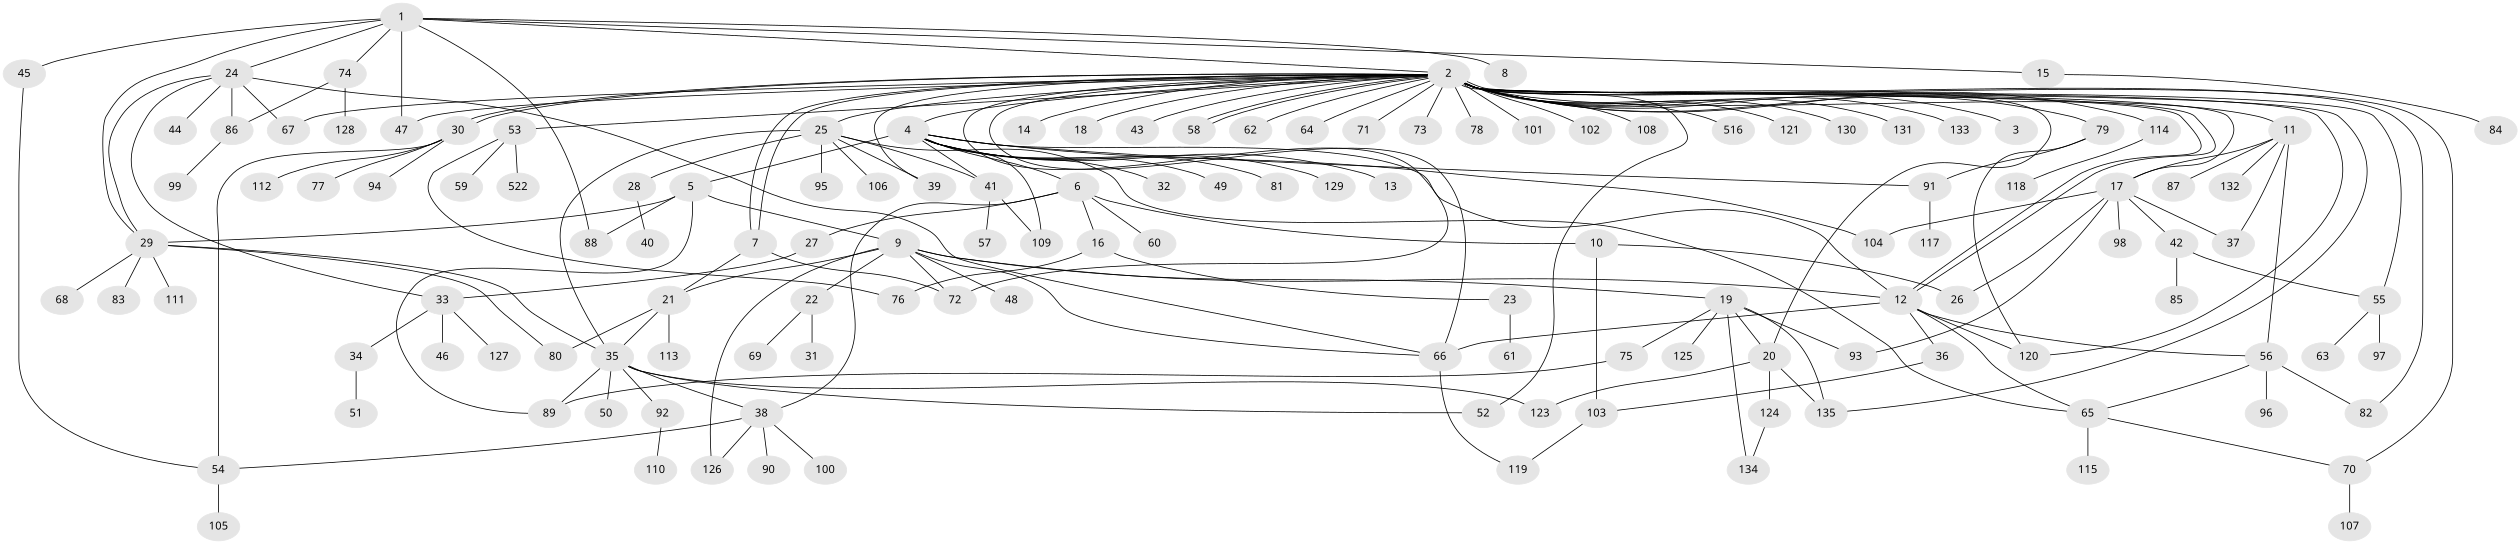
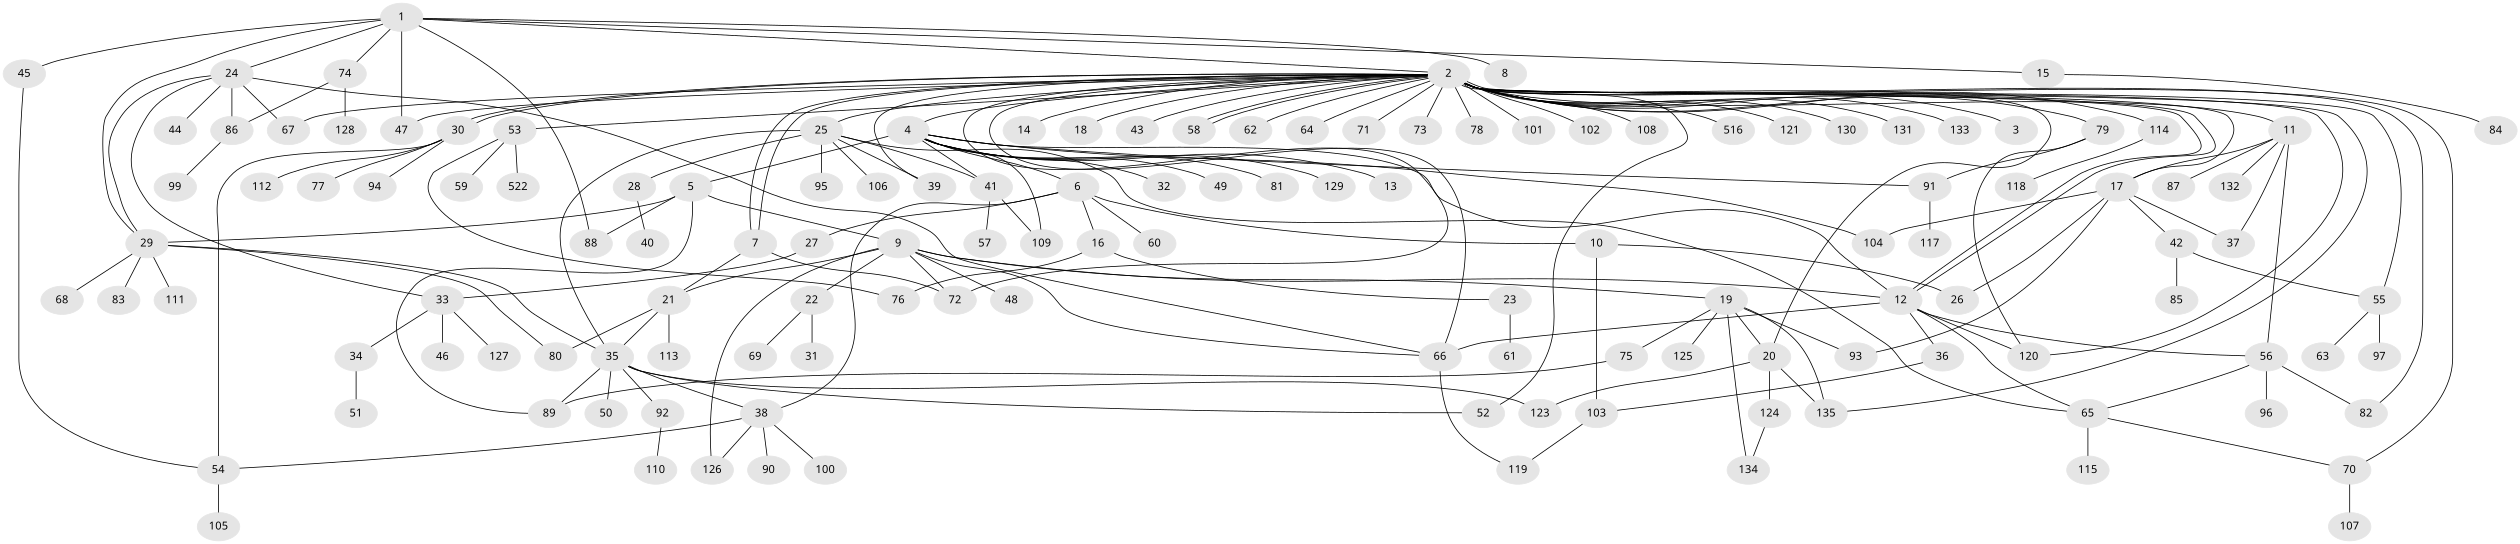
(2120, 244) -> none
